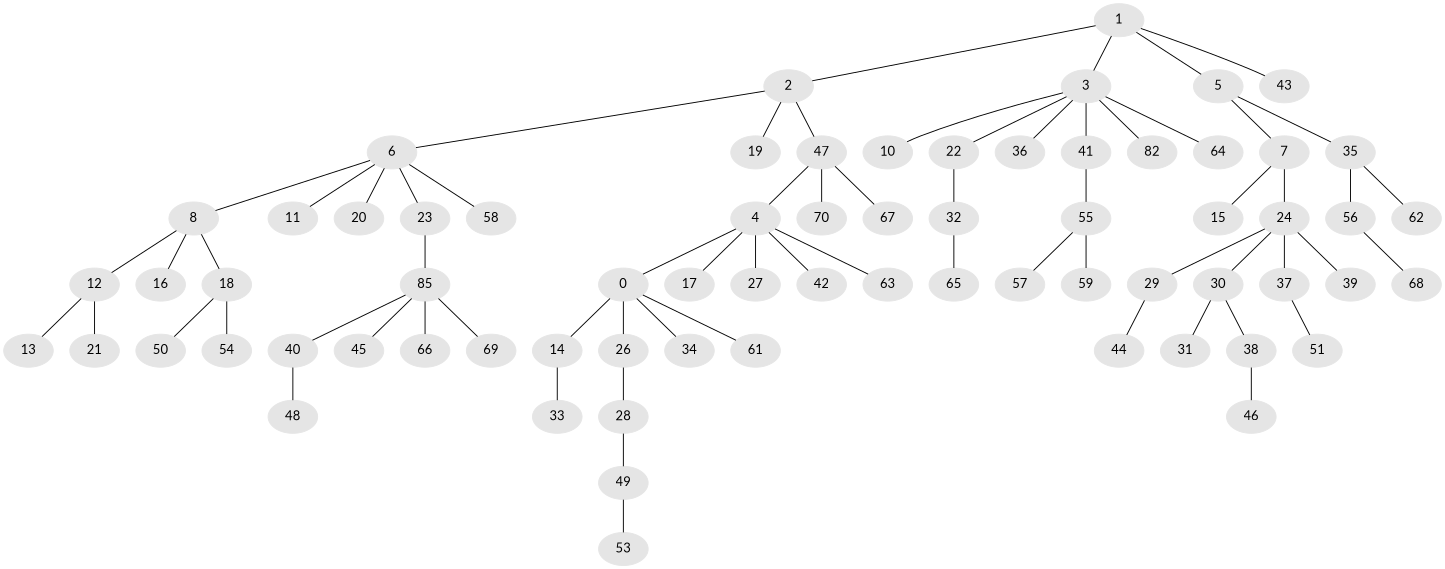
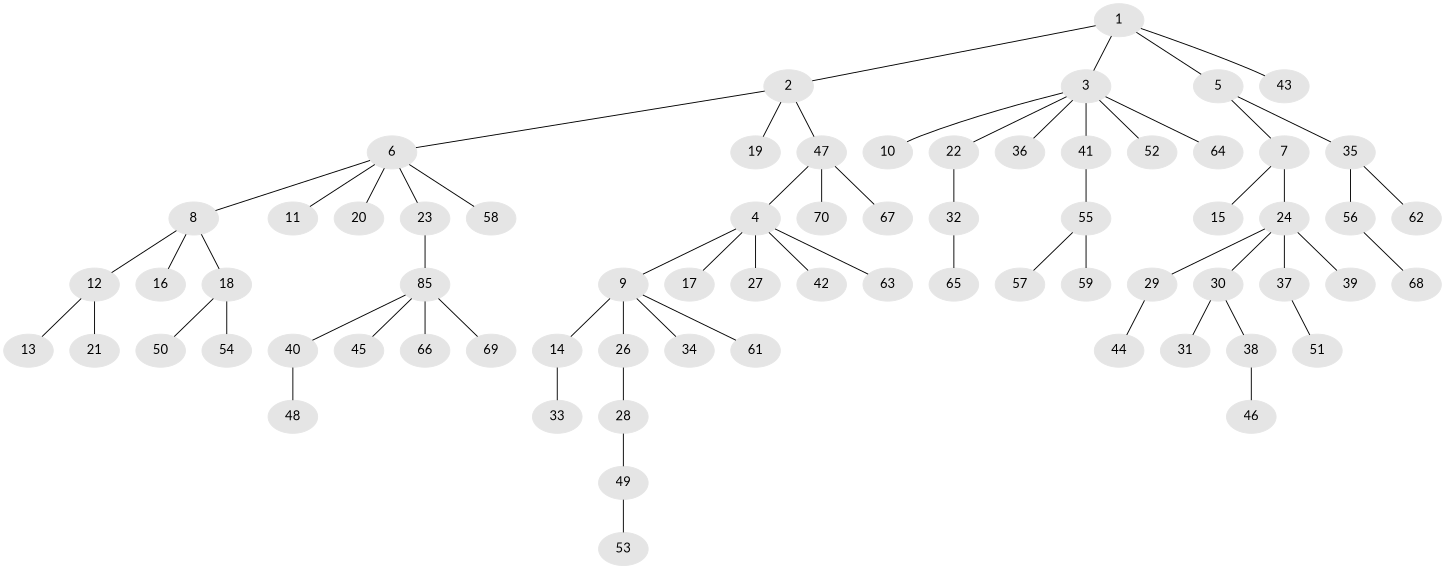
(1152, 152) -> (1152, 152)
(623, 285) -> (623, 285)
